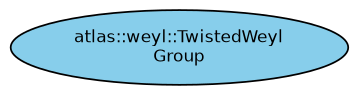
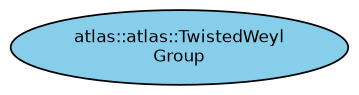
(179, 47) -> (179, 47)
